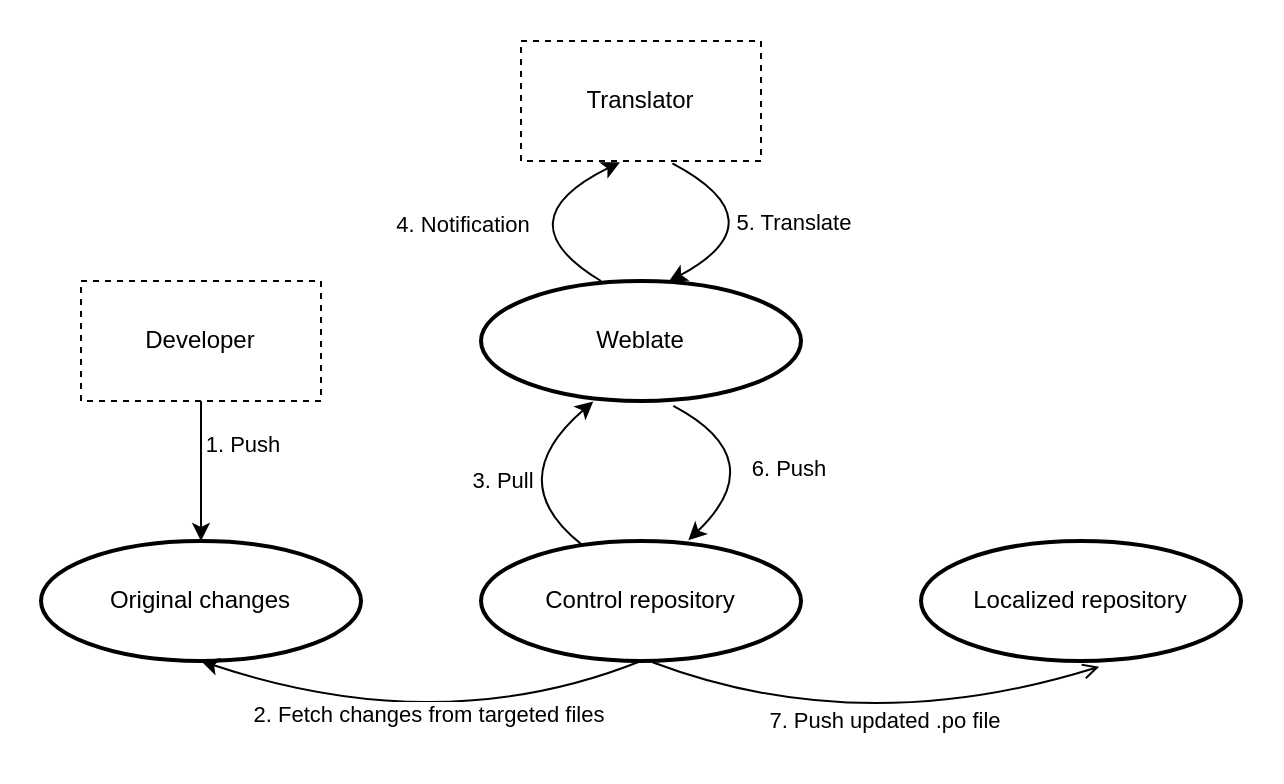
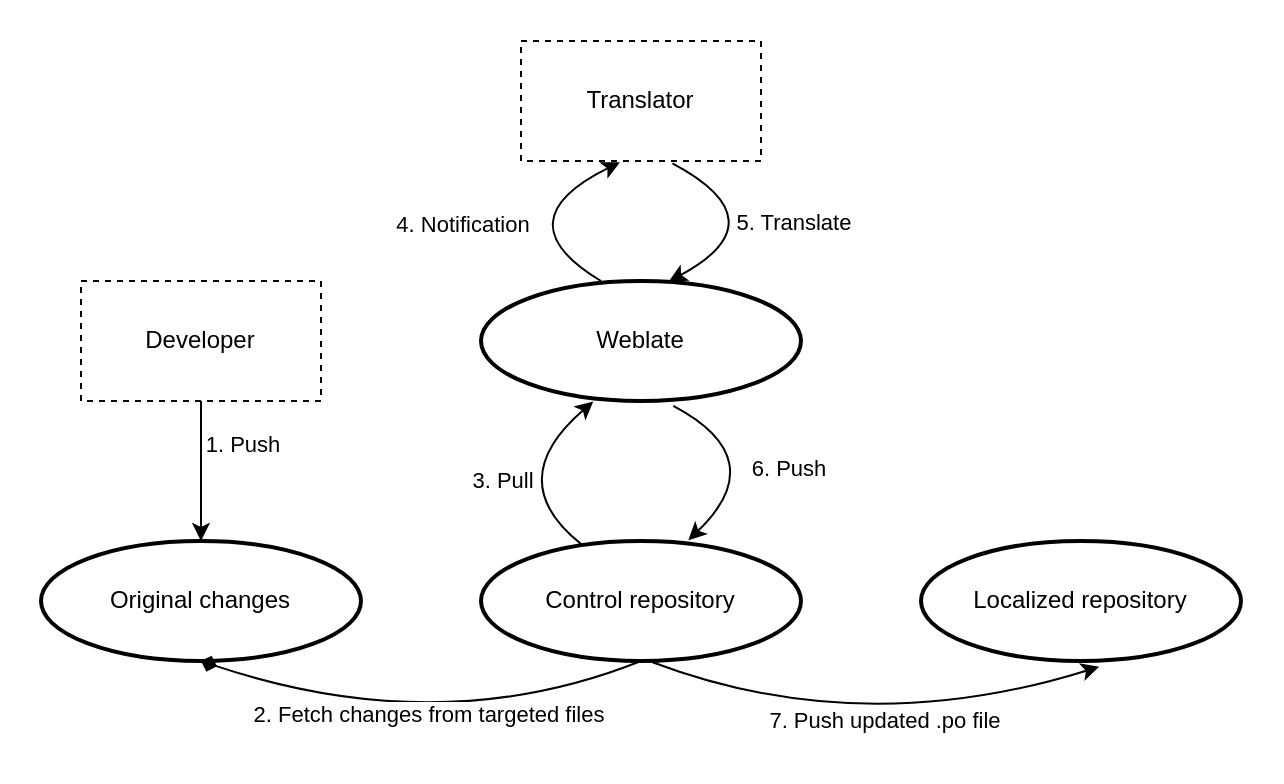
(215, 666) -> (217, 666)
(1088, 670) -> (1085, 671)
